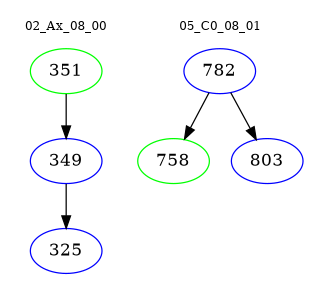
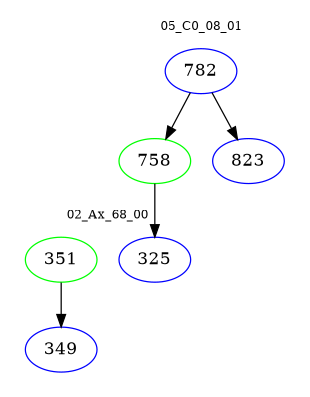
(66, 27) -> (108, 215)
(267, 161) -> (248, 161)
(66, 200) -> (155, 211)
